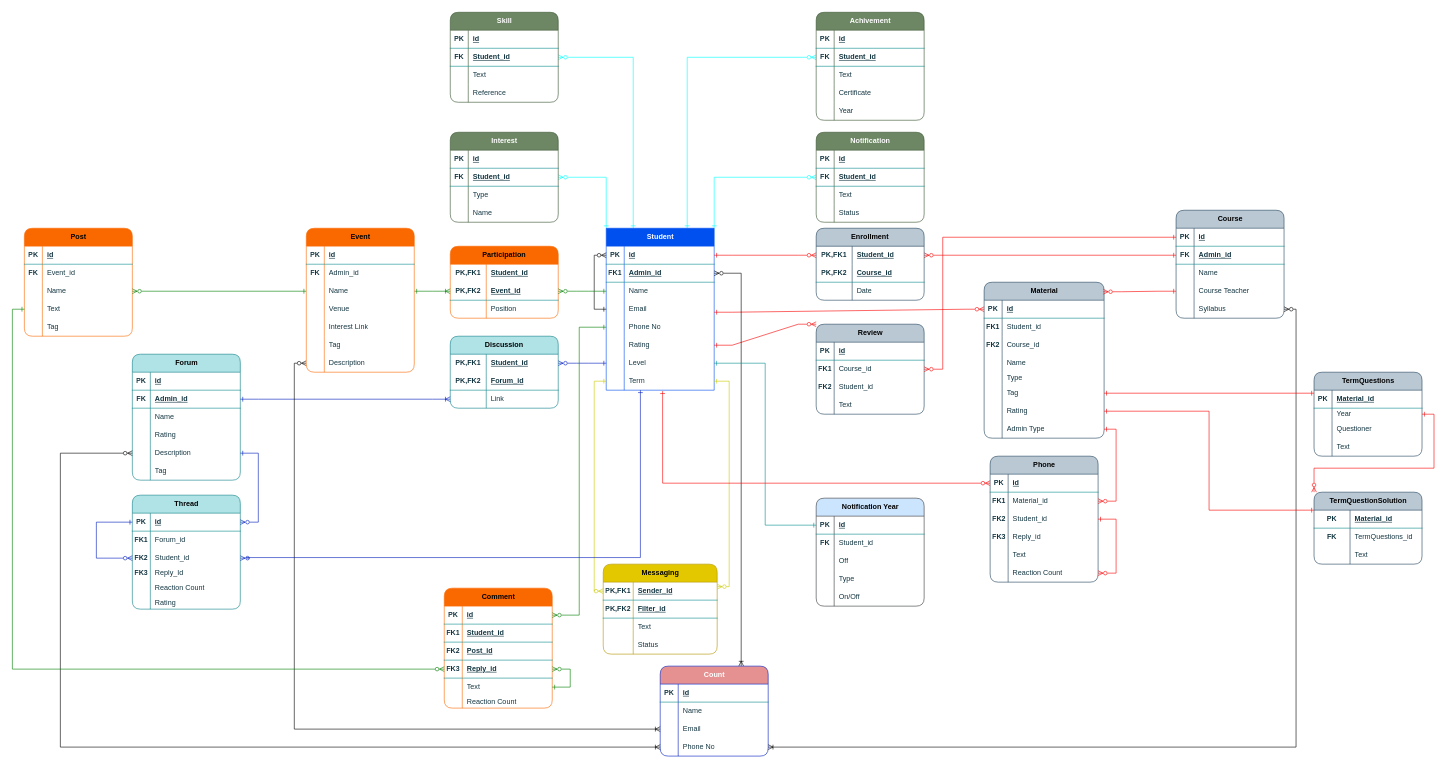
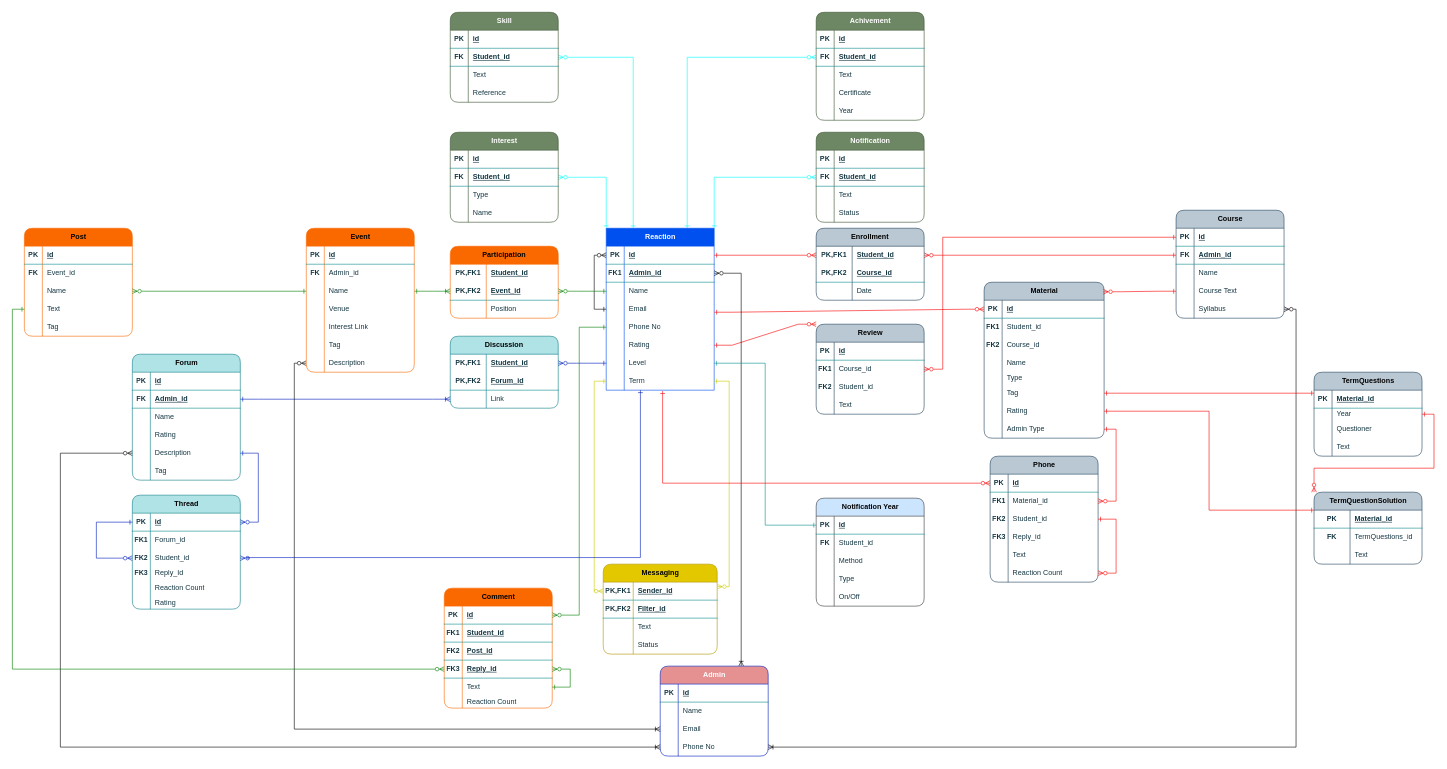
(661, 237) -> (661, 237)
(1226, 291) -> (1220, 291)
(845, 561) -> (851, 561)
(715, 675) -> (715, 675)
